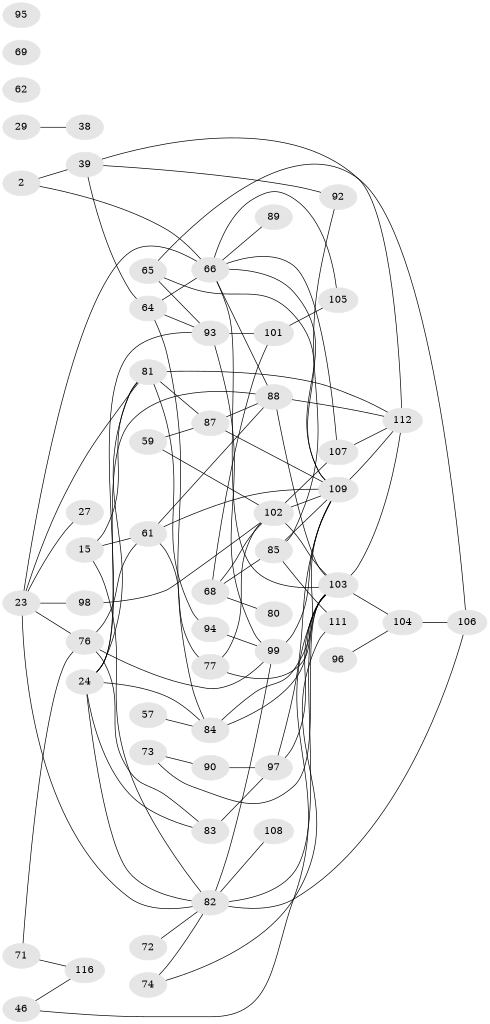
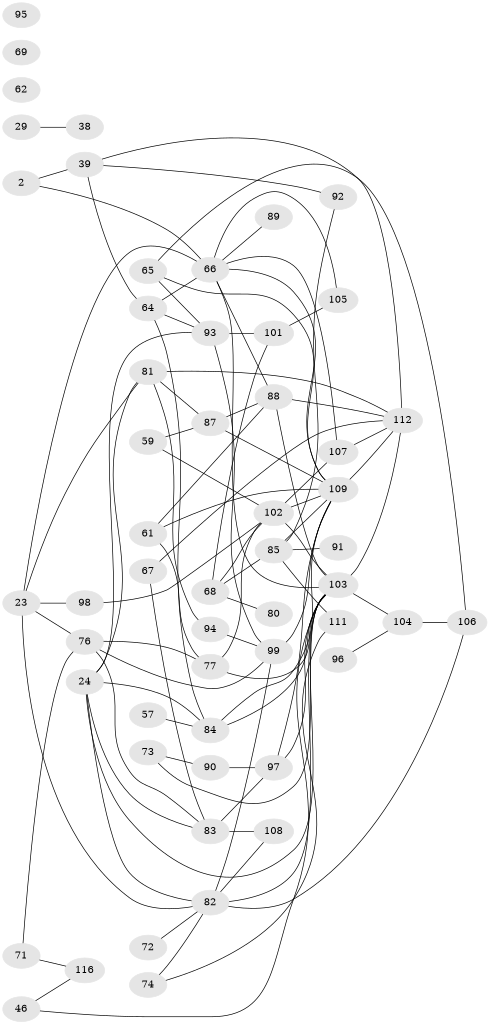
(124, 434) -> (268, 867)
(85, 513) -> none
none -> (338, 548)
(85, 550) -> none
none -> (148, 571)
(118, 583) -> (151, 644)
none -> (242, 831)
